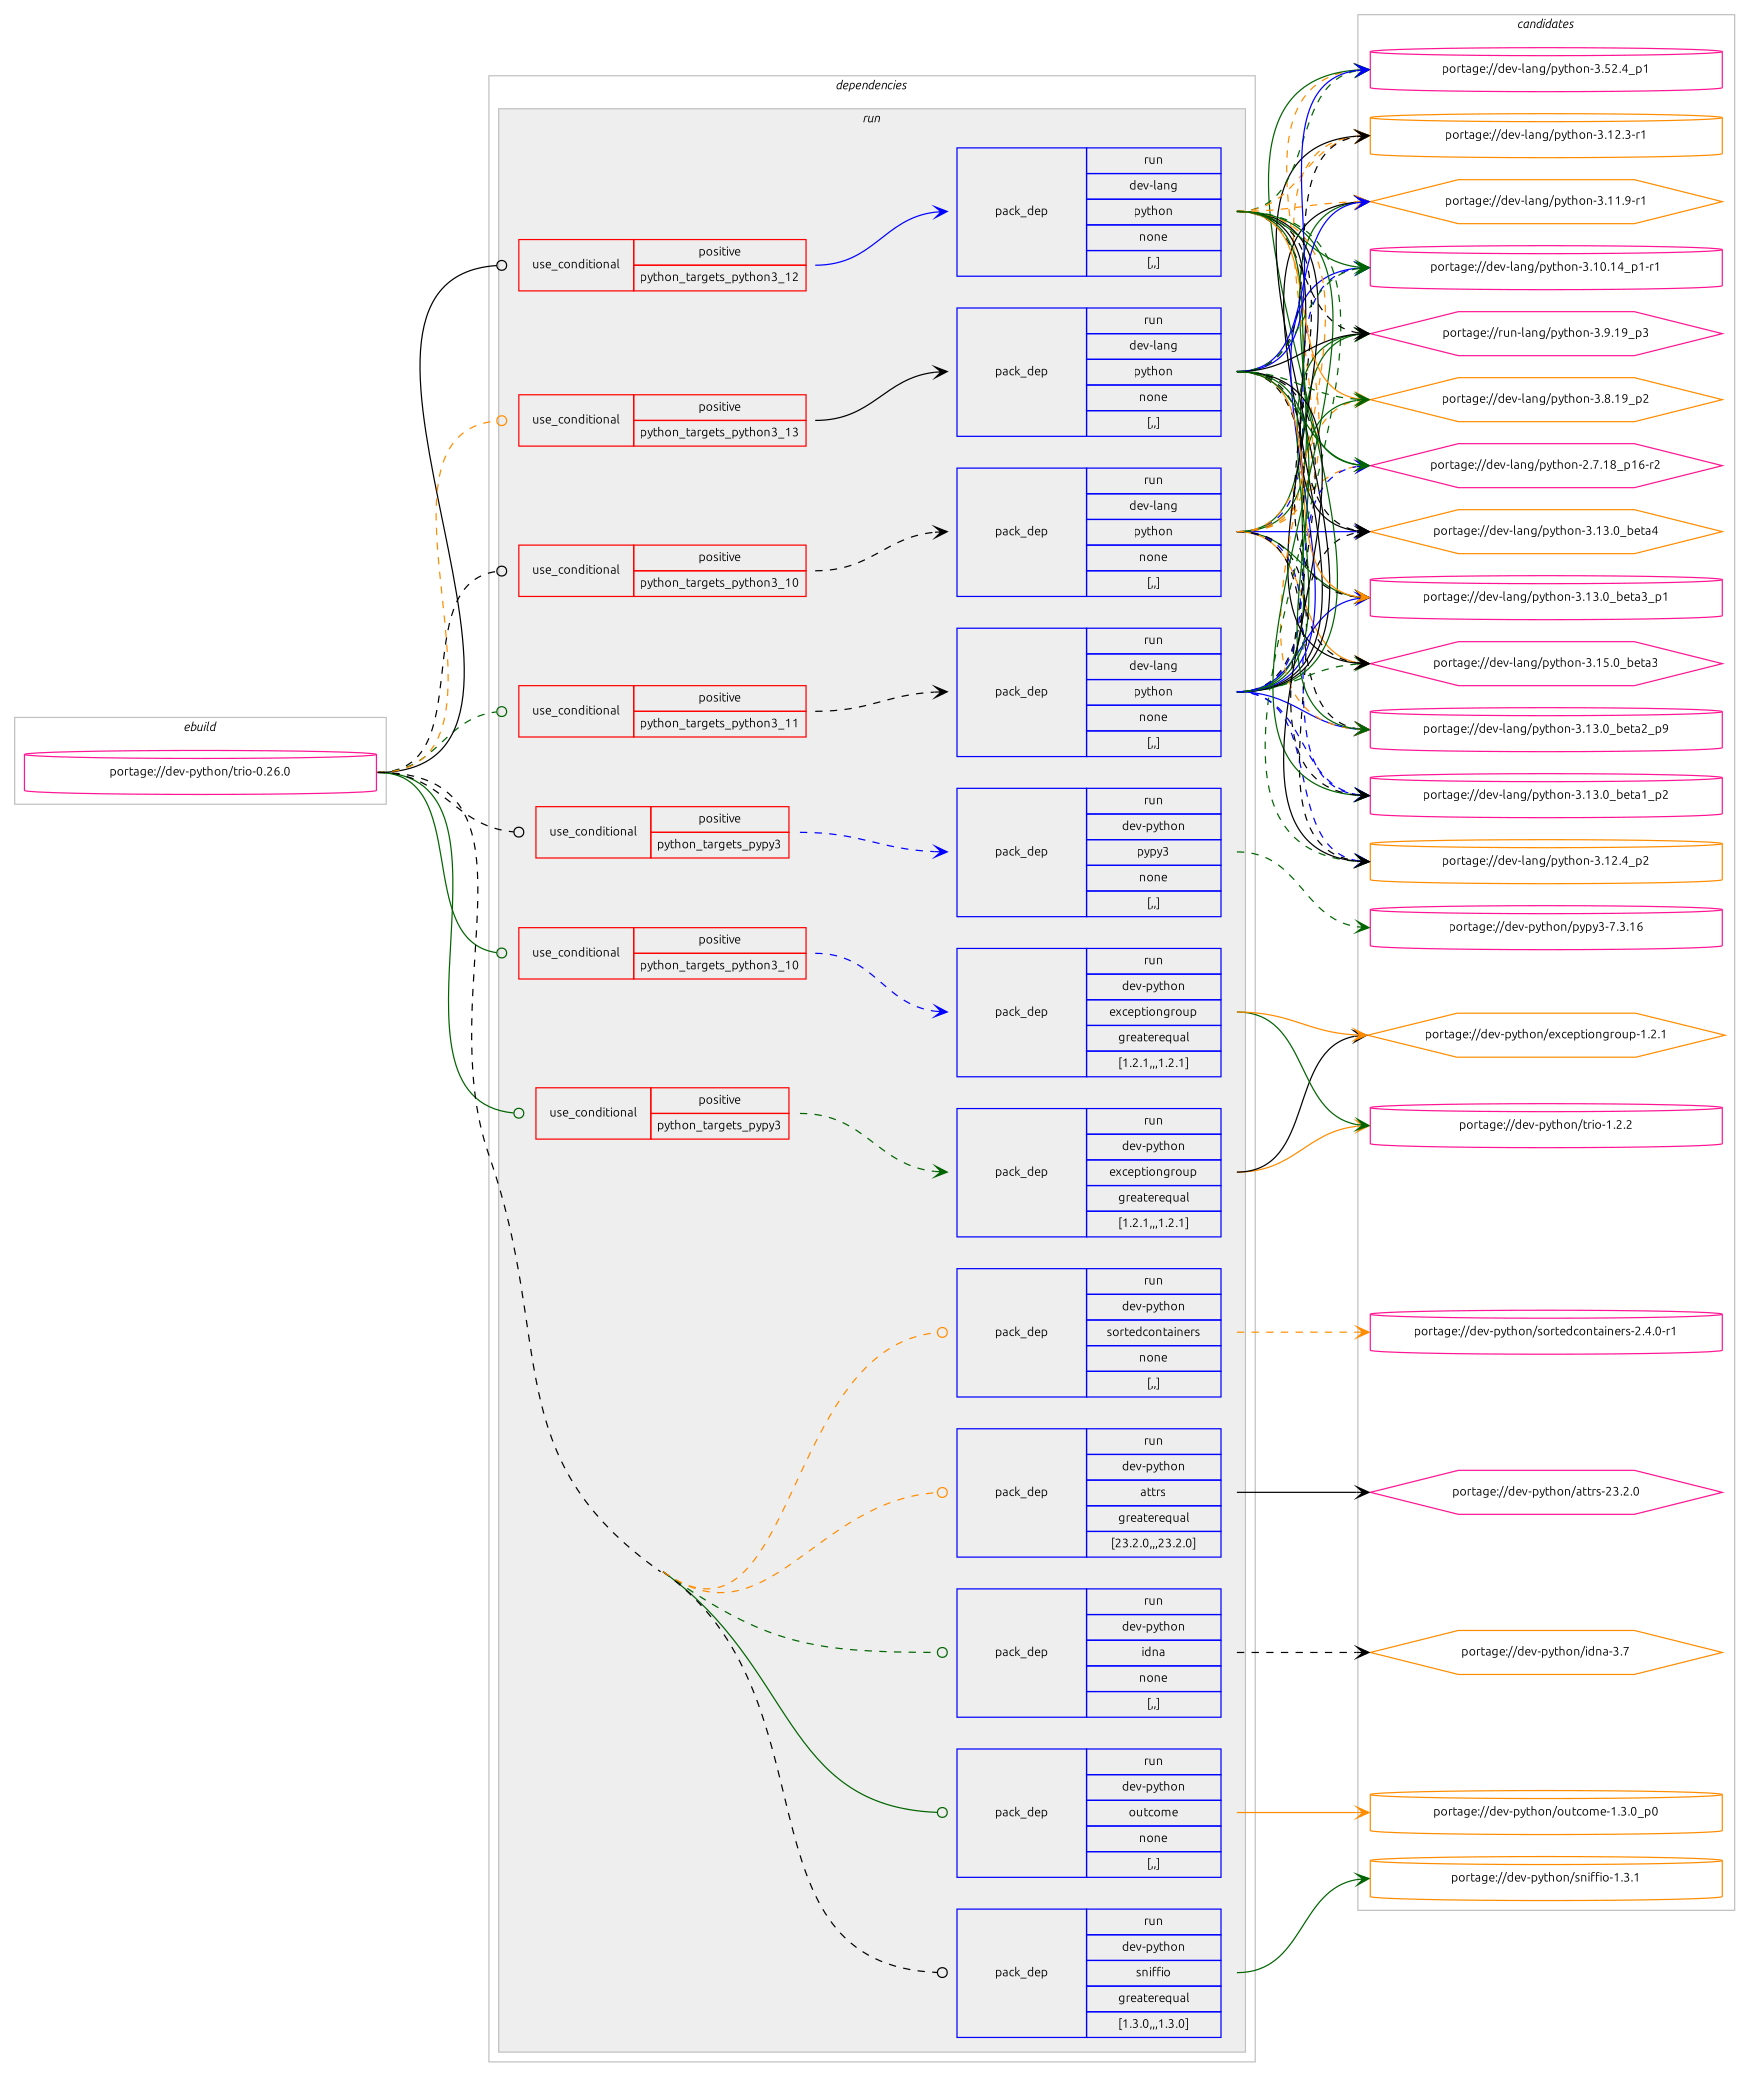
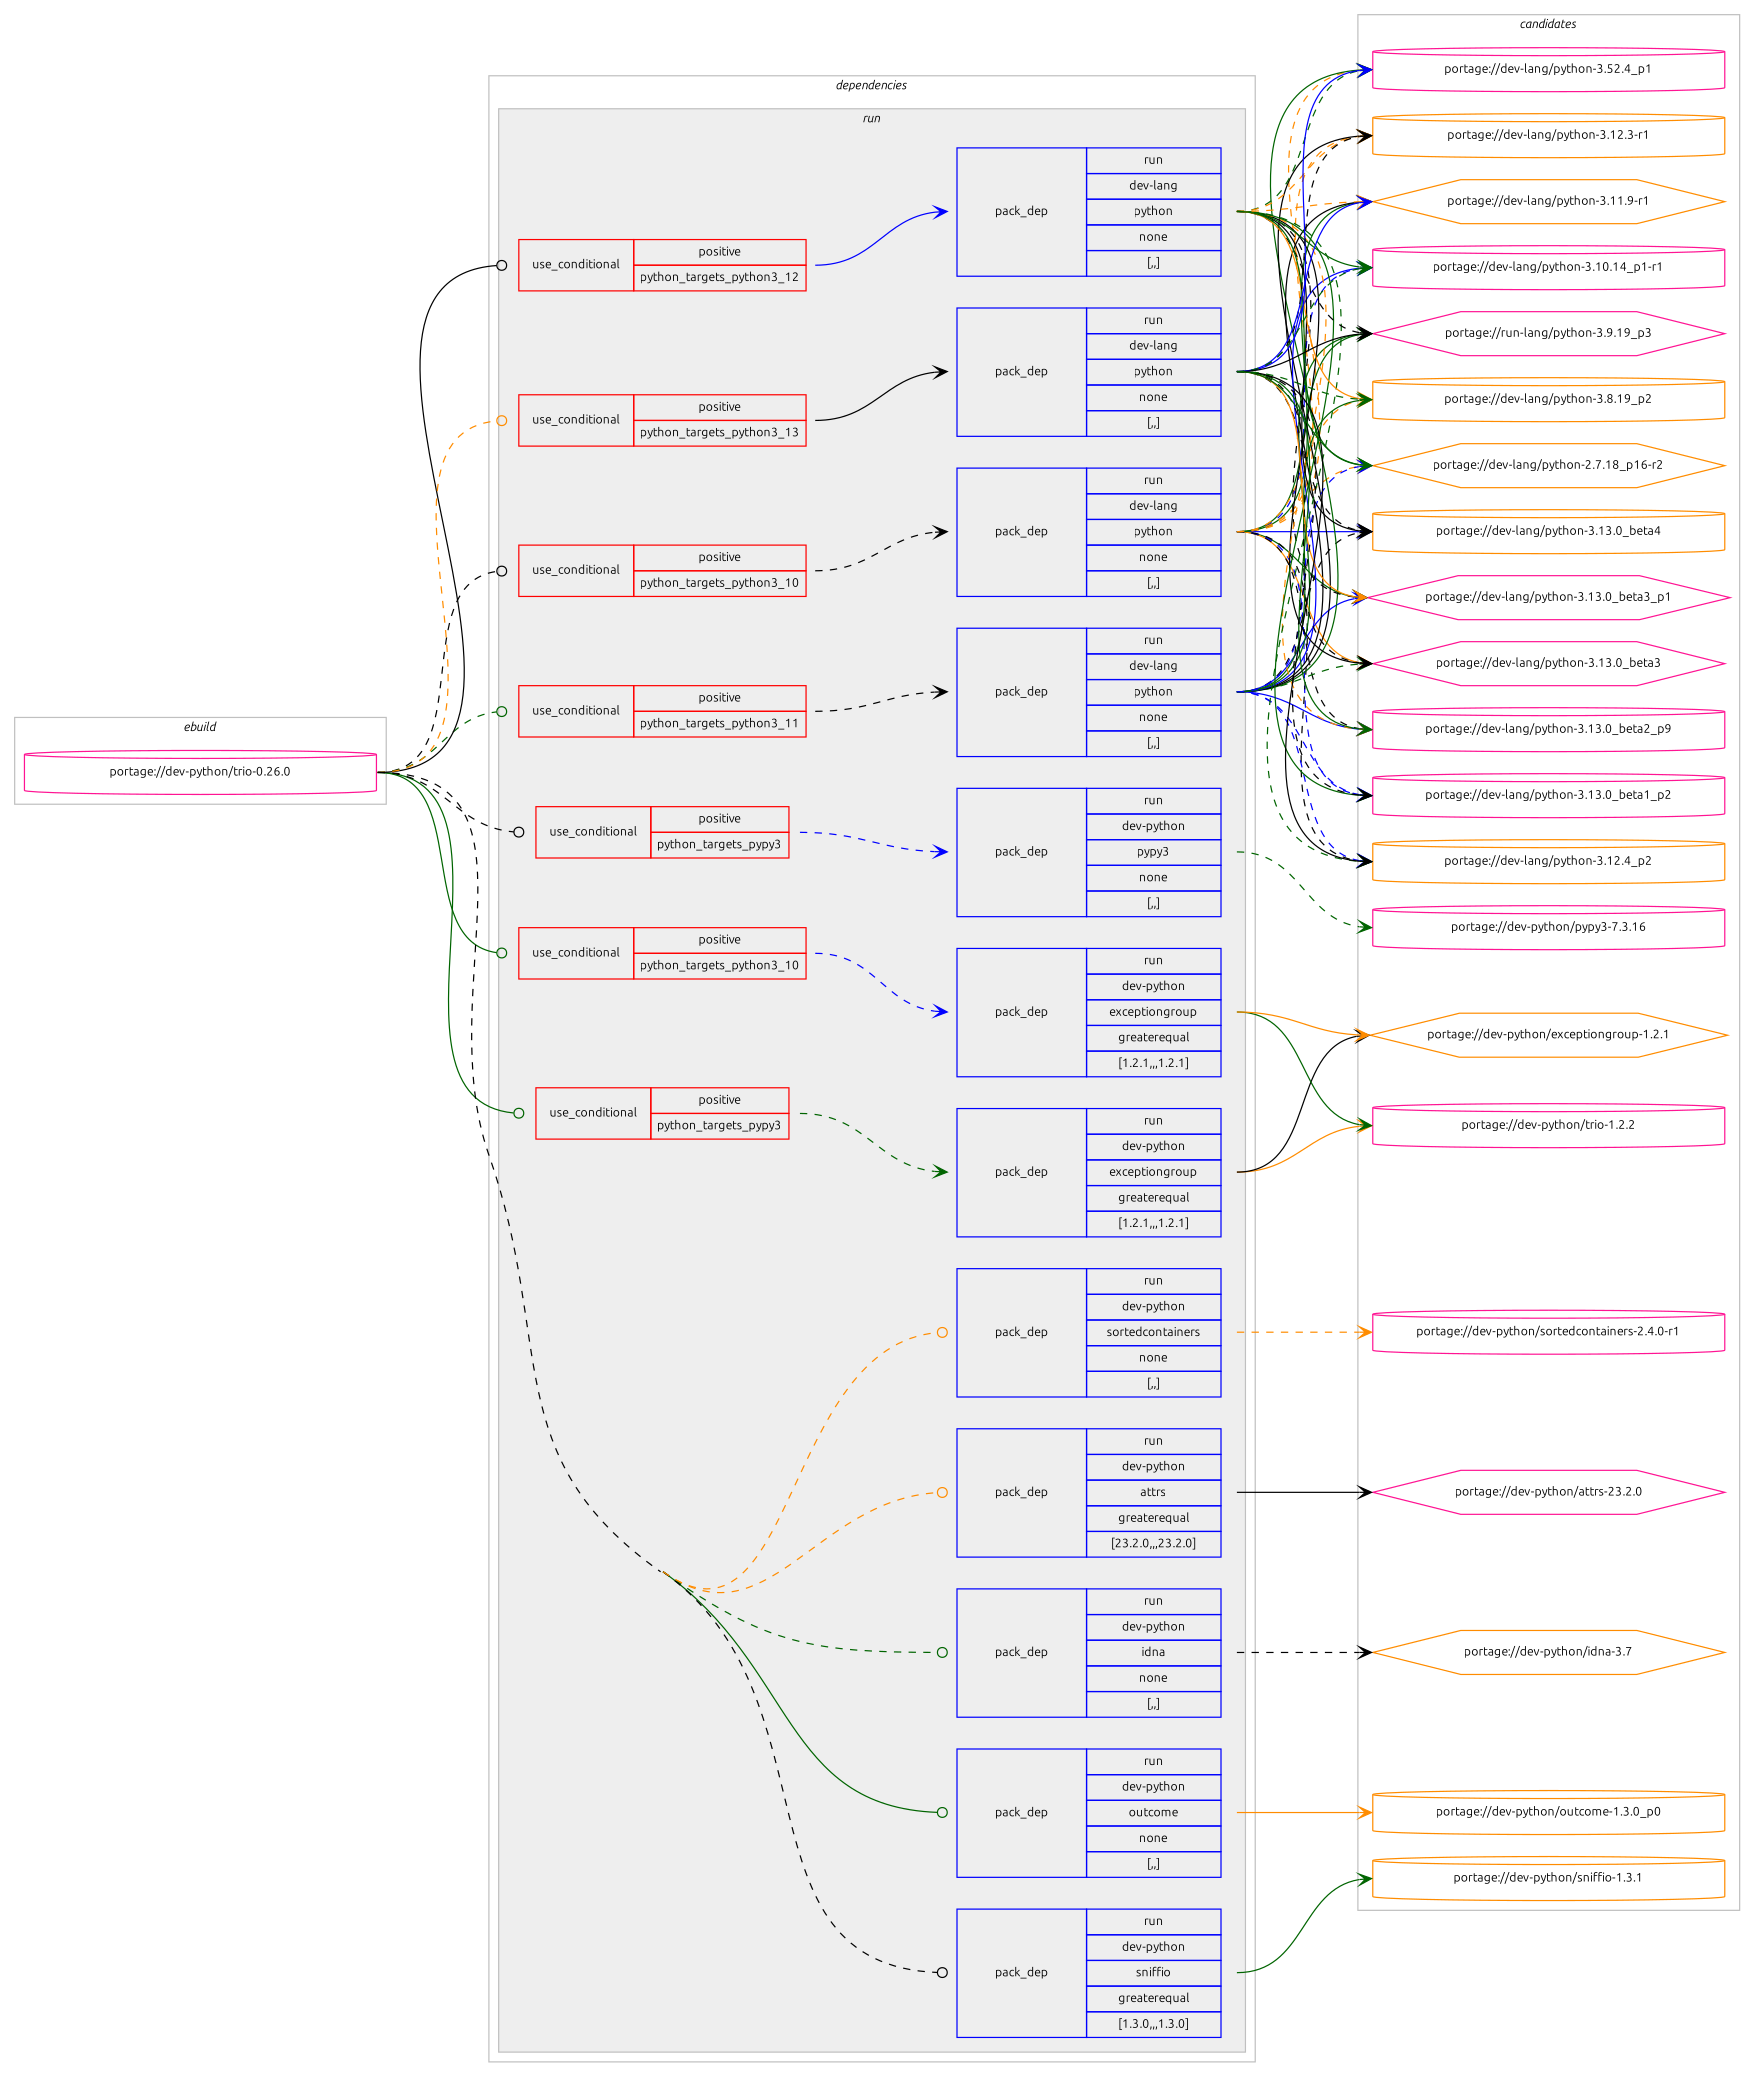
(1546, 400) -> (1549, 400)
(1546, 466) -> (1549, 466)
(1546, 532) -> (1549, 532)
(1546, 598) -> (1549, 598)
(1546, 664) -> (1549, 664)
